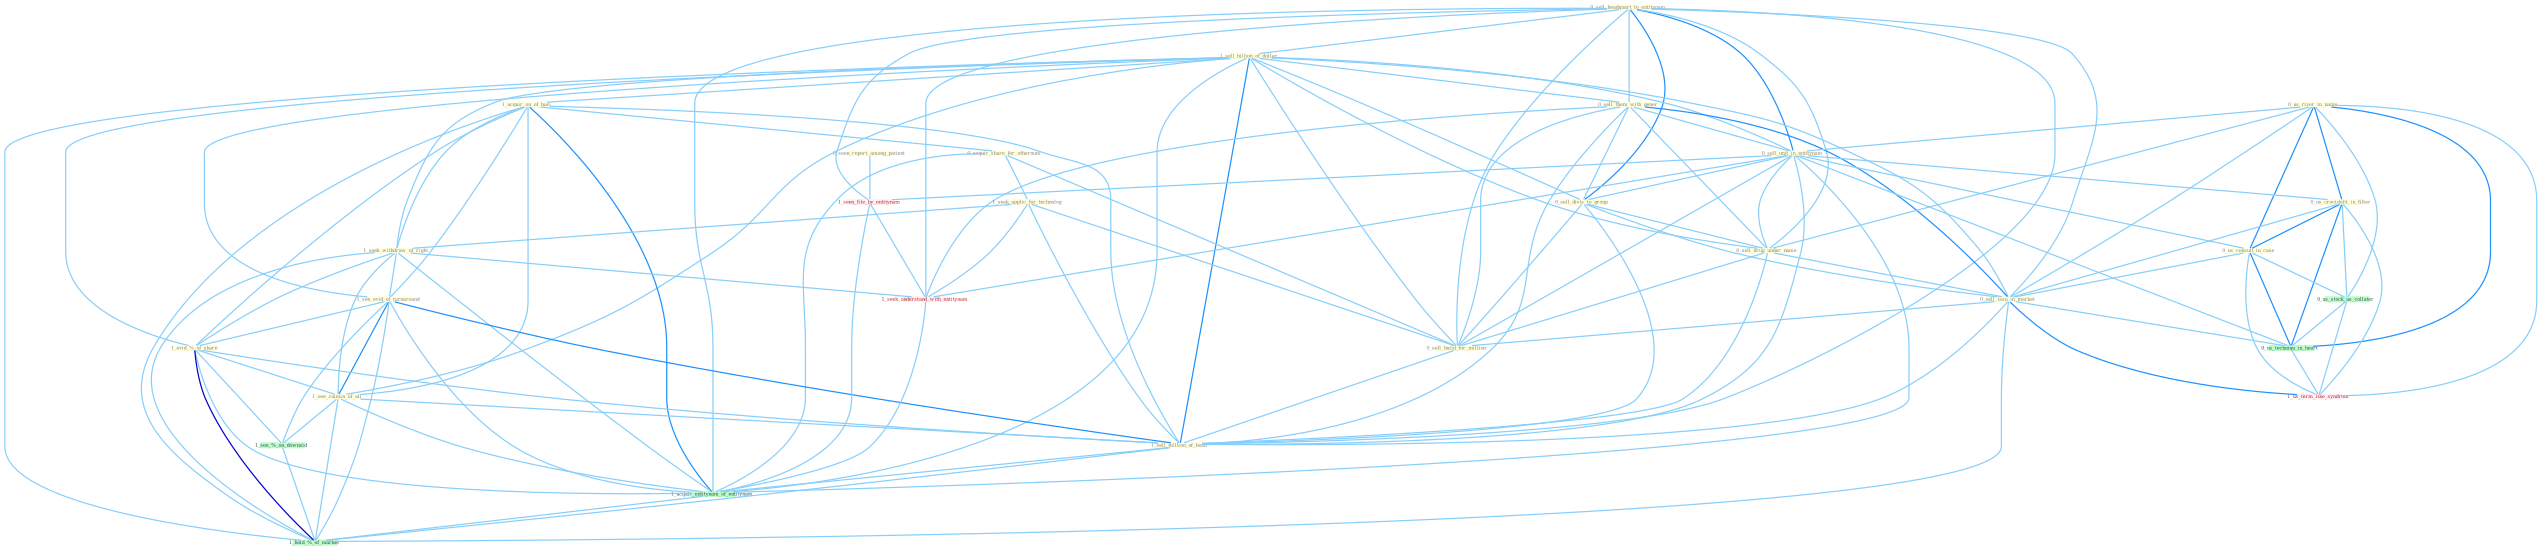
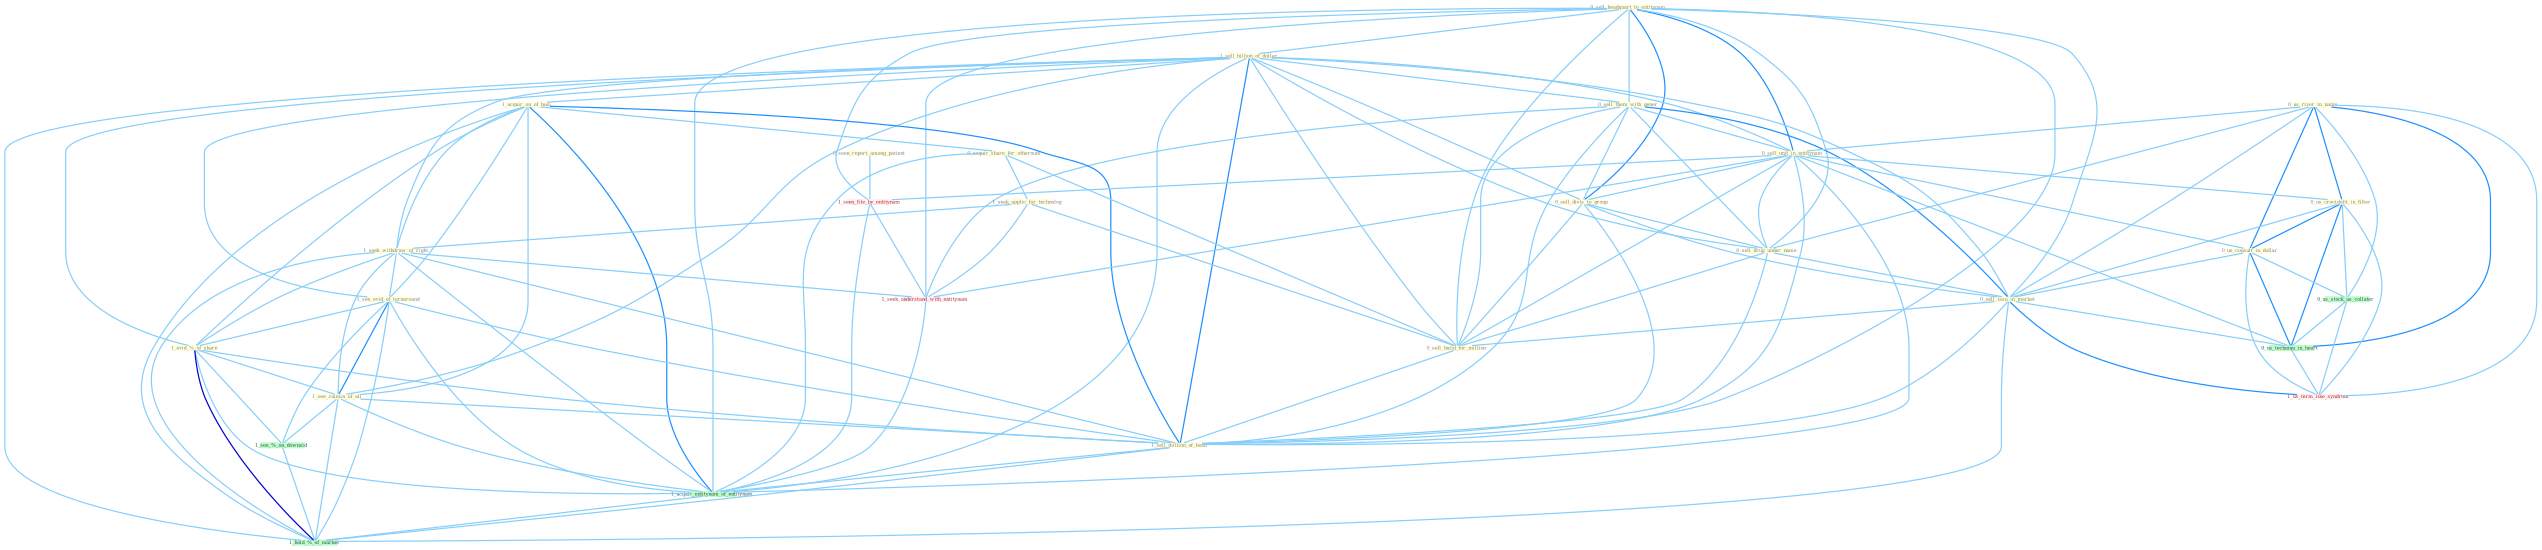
(971, 136) -> (971, 136)
(2250, 251) -> (2250, 251)
(1095, 329) -> (788, 348)
(781, 383) -> (781, 383)
